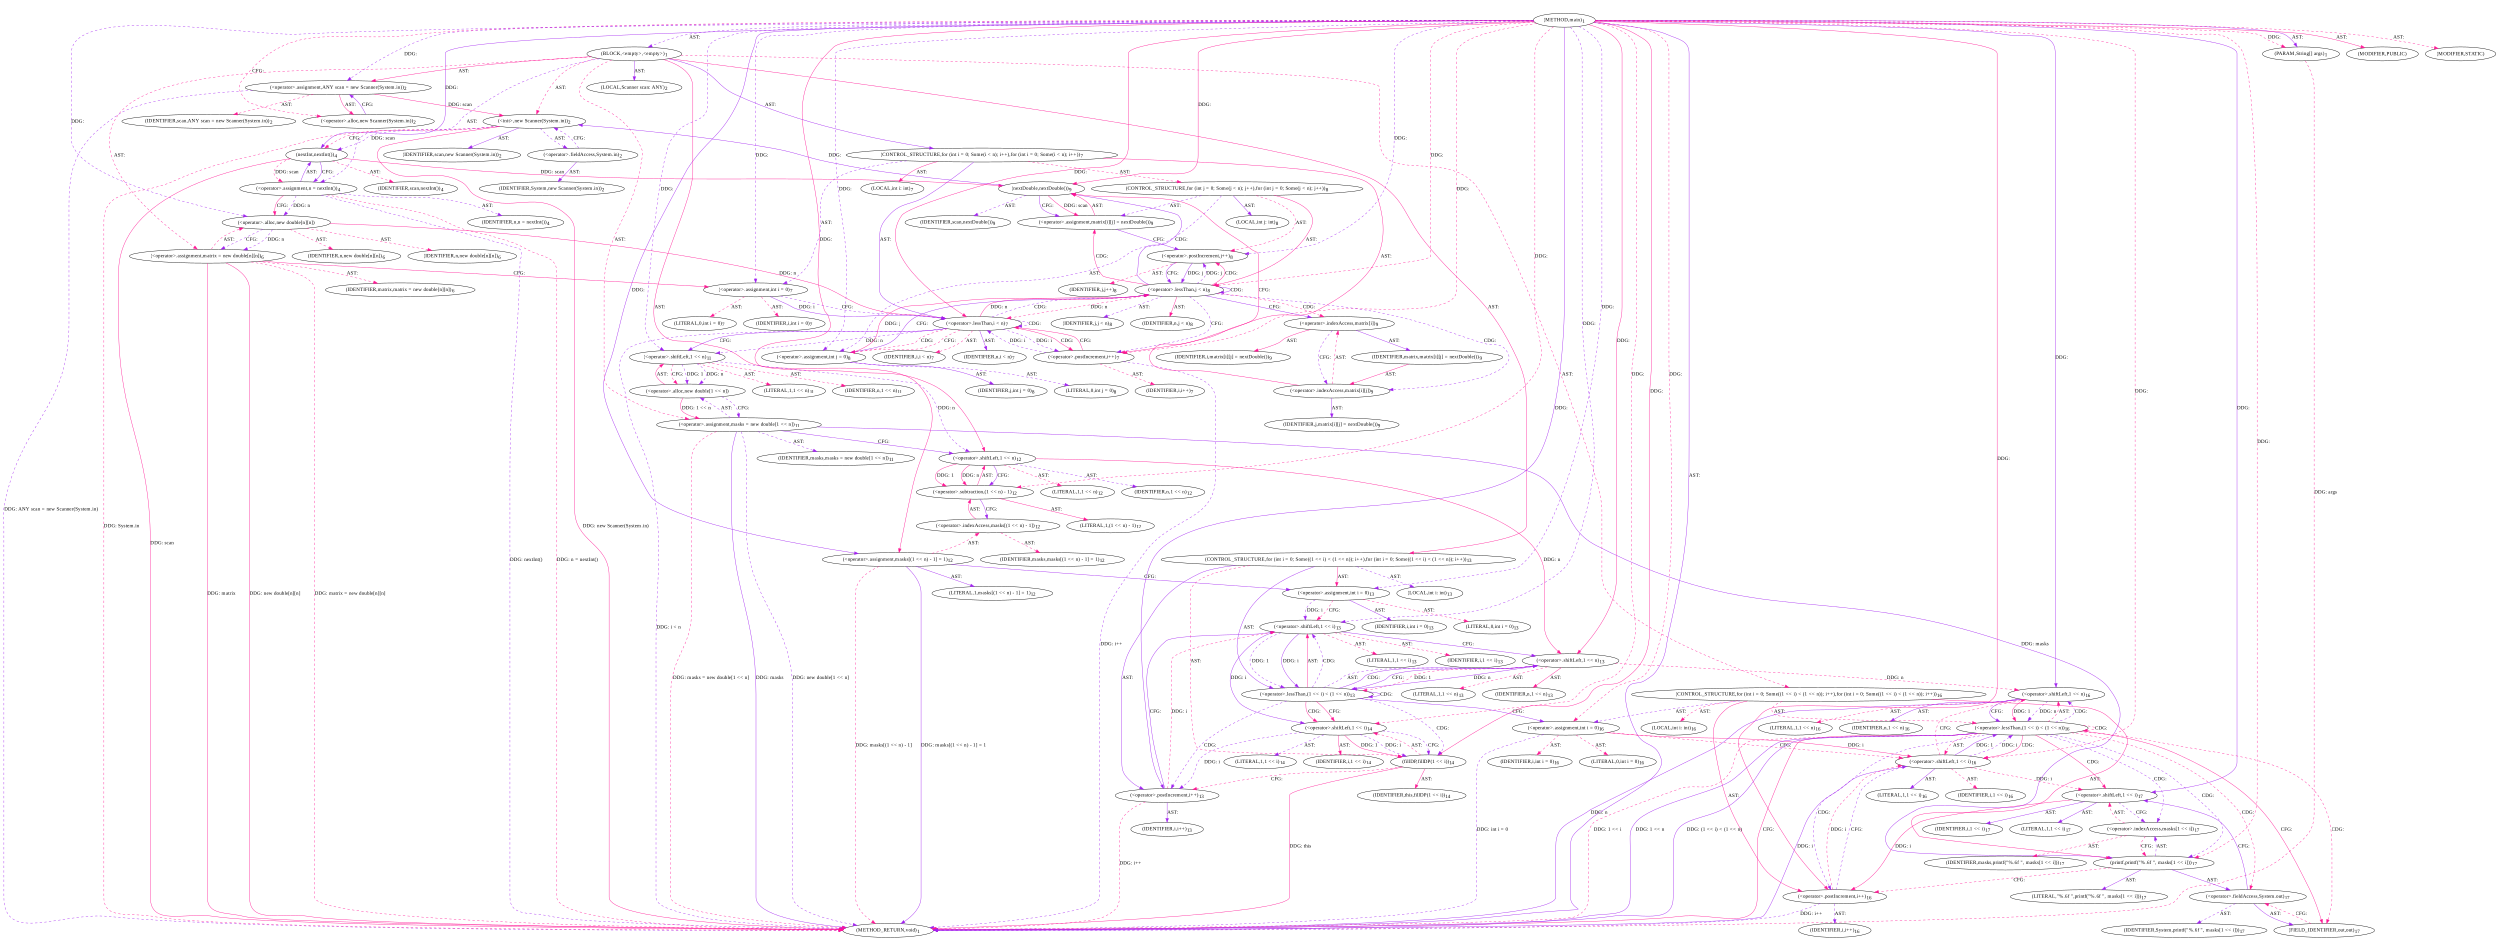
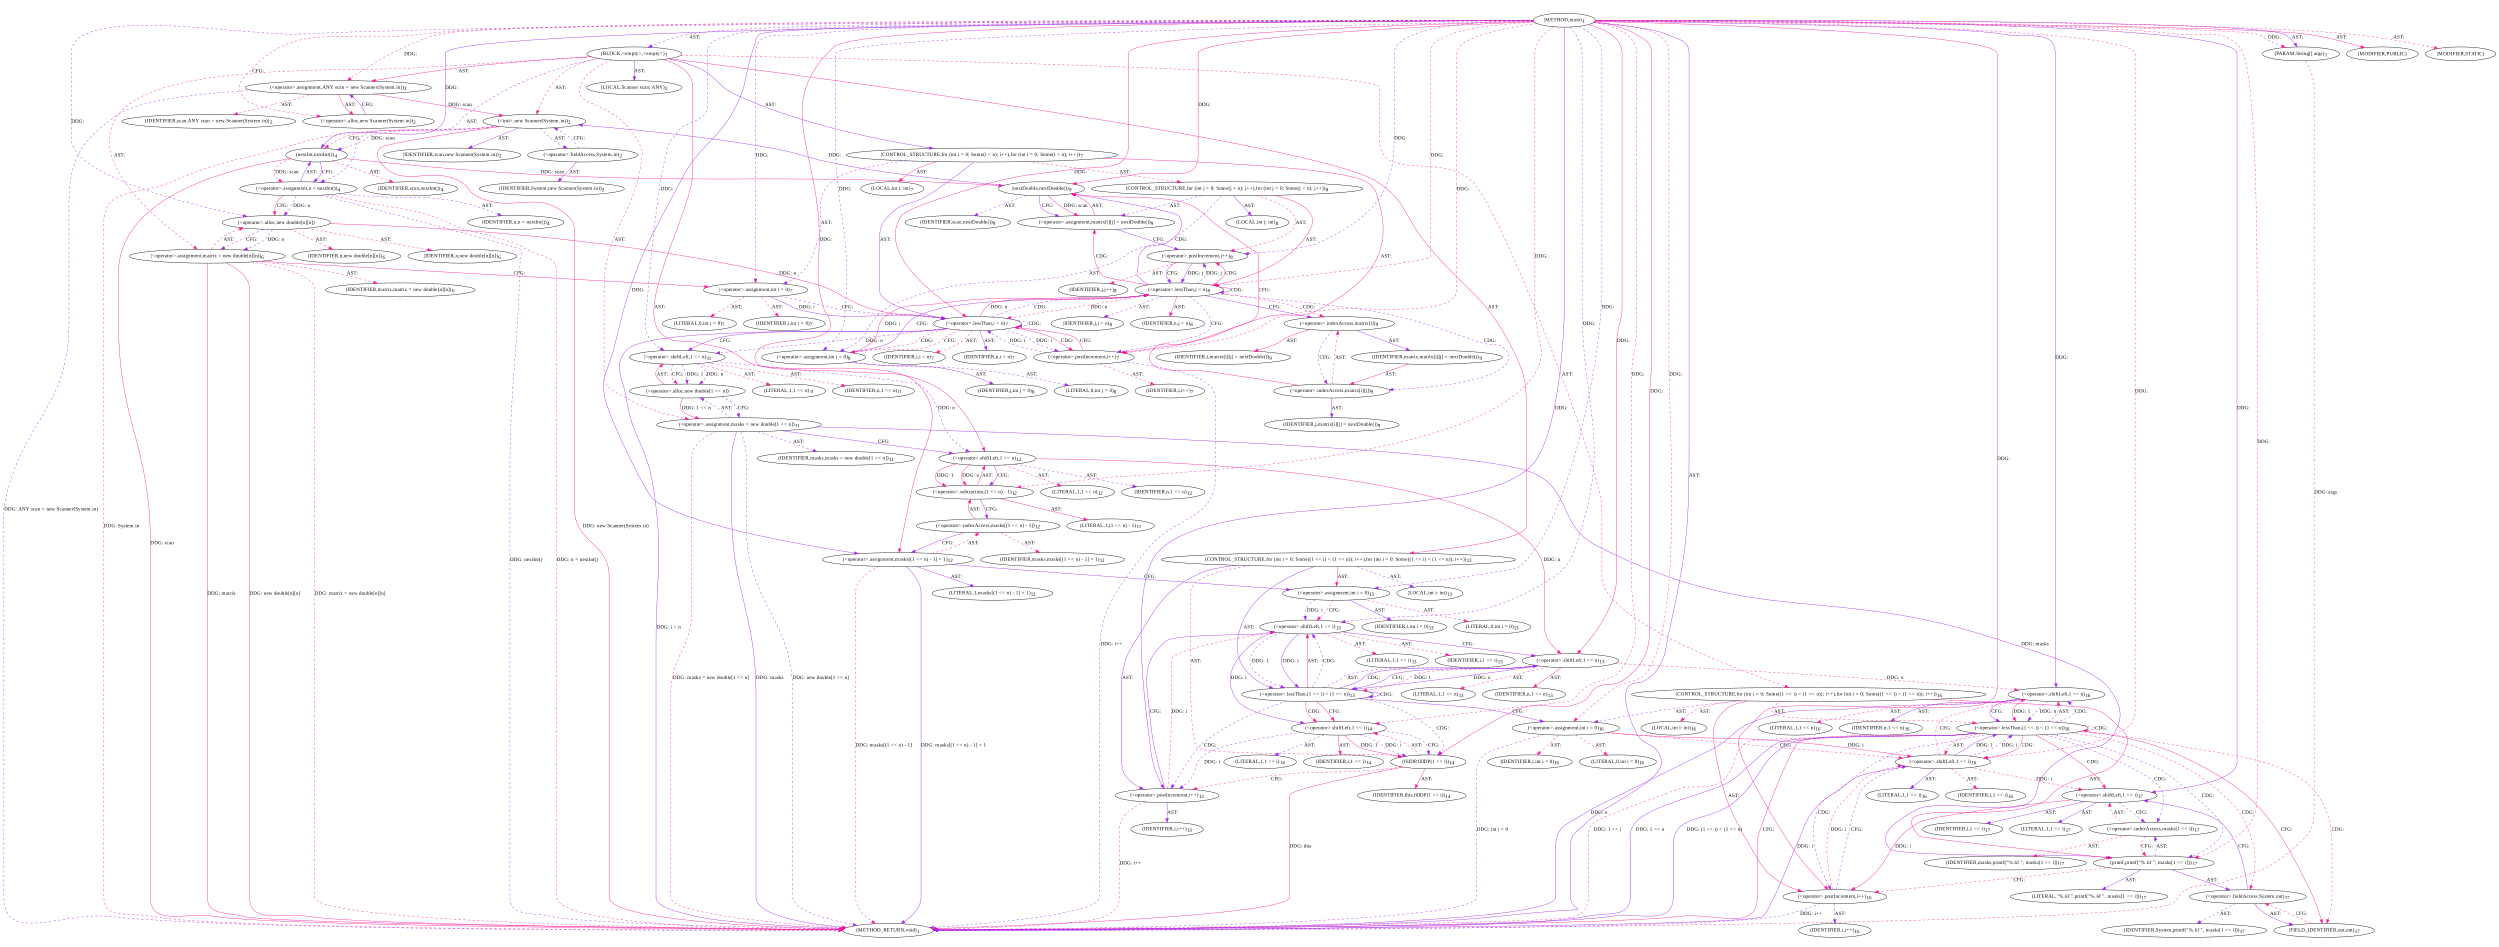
(936, 22) -> (936, 22)
none -> (939, 541)
(659, 554) -> (659, 554)
